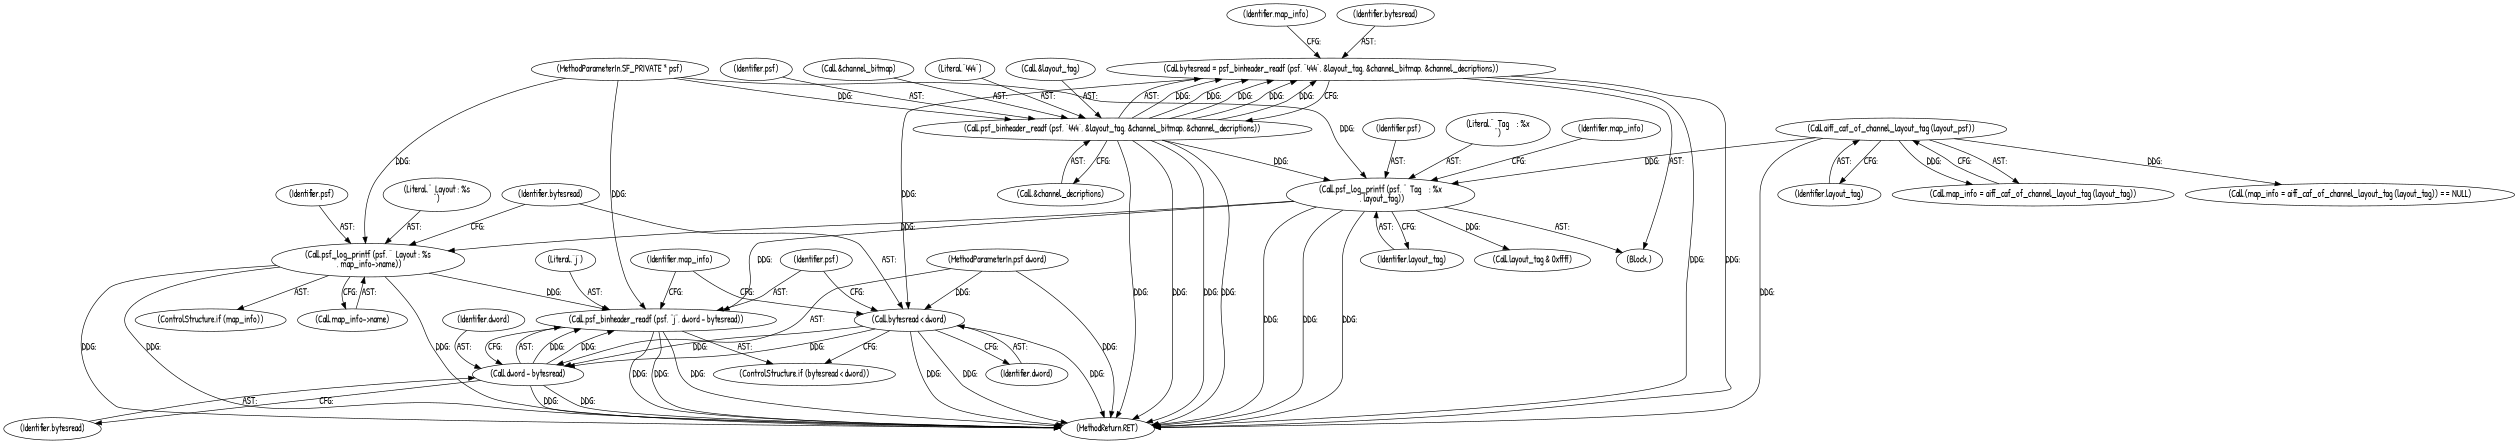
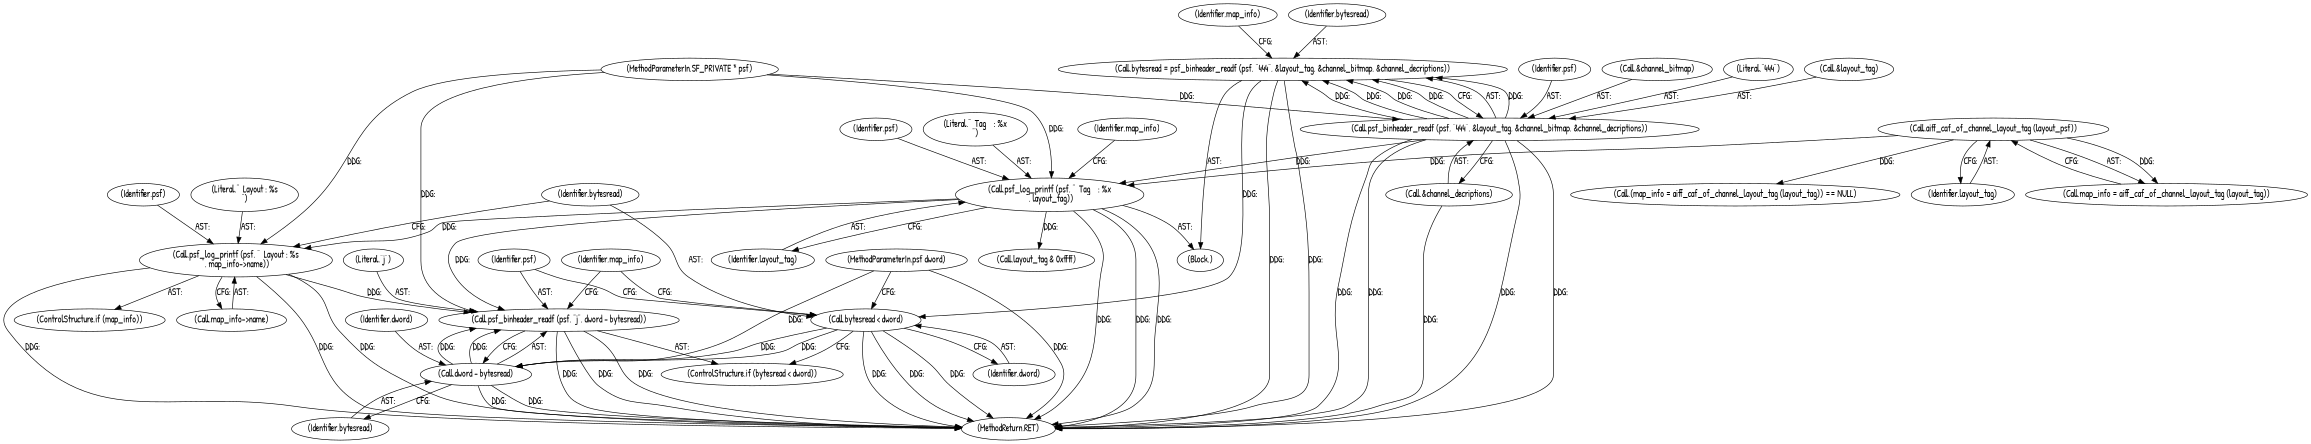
(964, 293) -> (890, 293)
(818, 320) -> (797, 320)
(1605, 417) -> (1364, 410)
